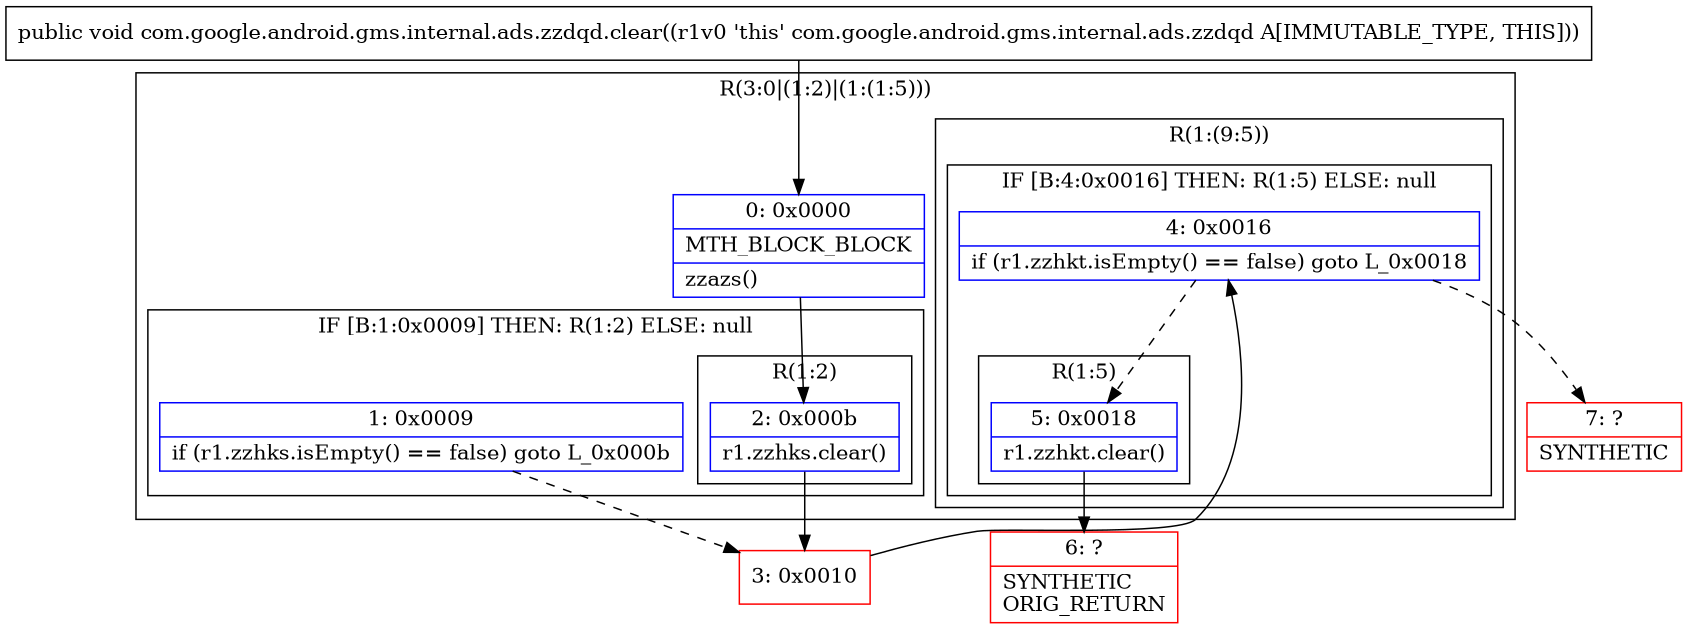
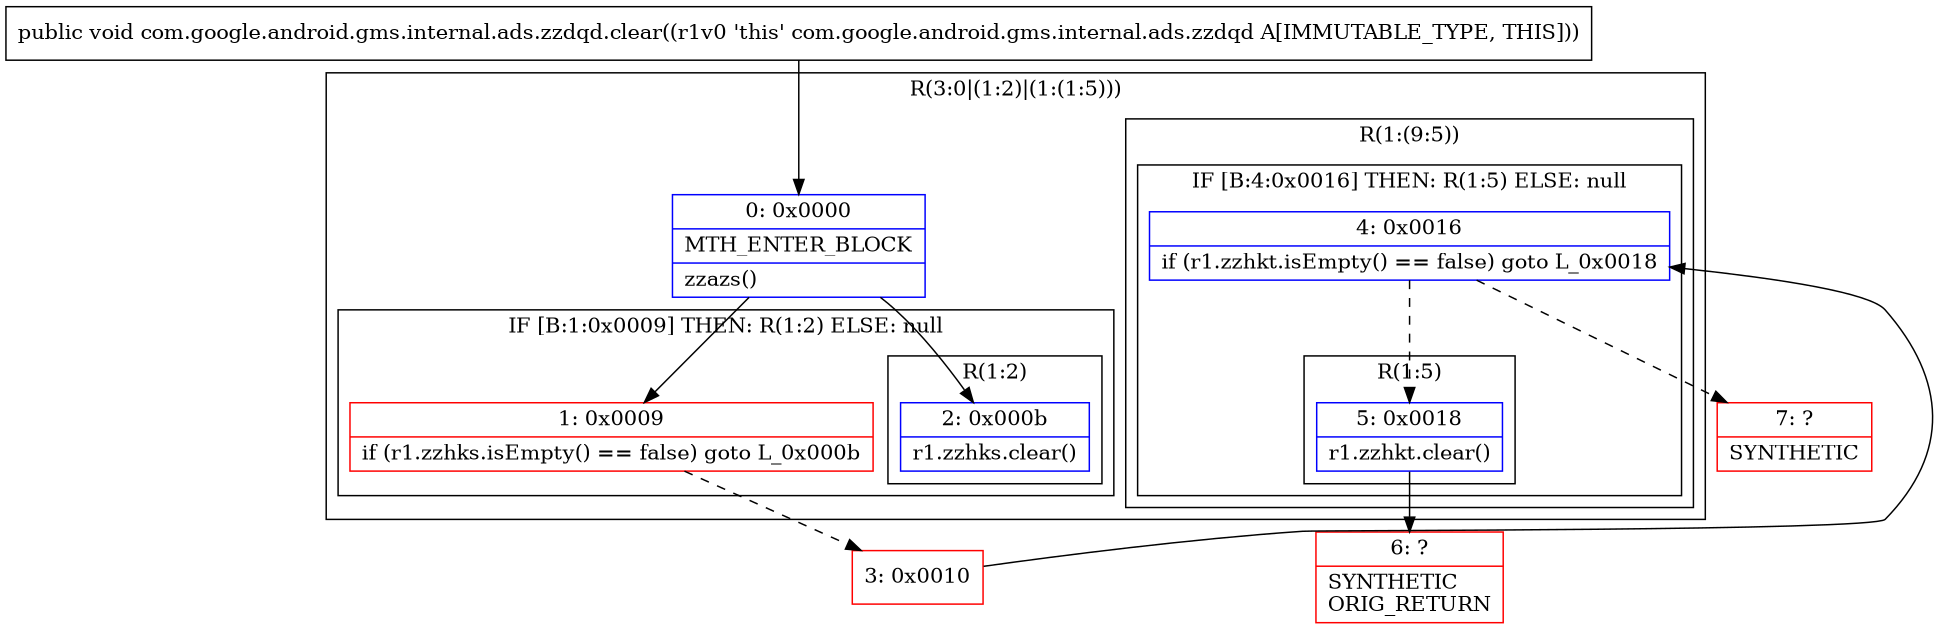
(799, 245) -> (799, 245)
none -> (702, 345)
(421, 437) -> (612, 437)
(805, 505) -> none
